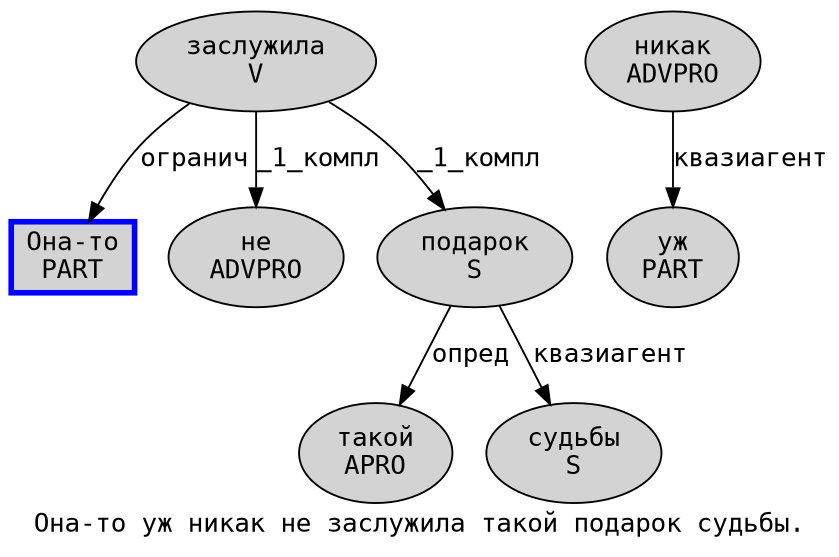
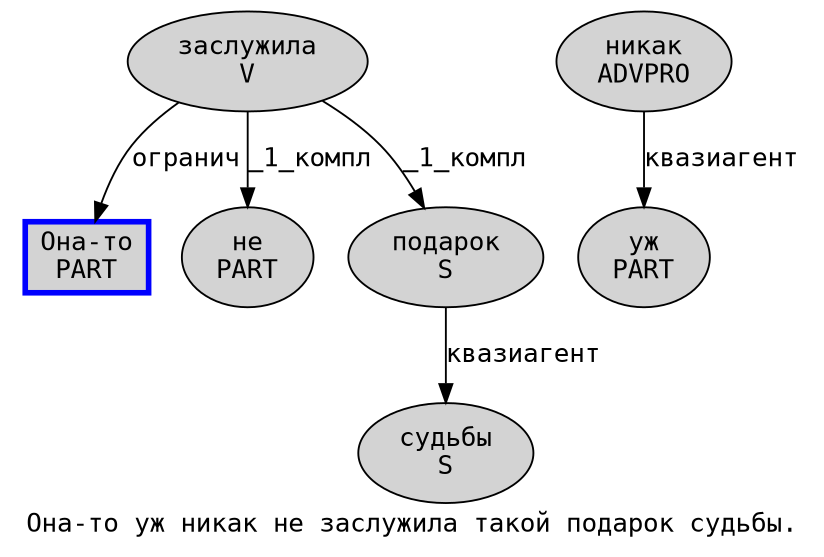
(256, 257) -> (248, 257)
(376, 453) -> none
